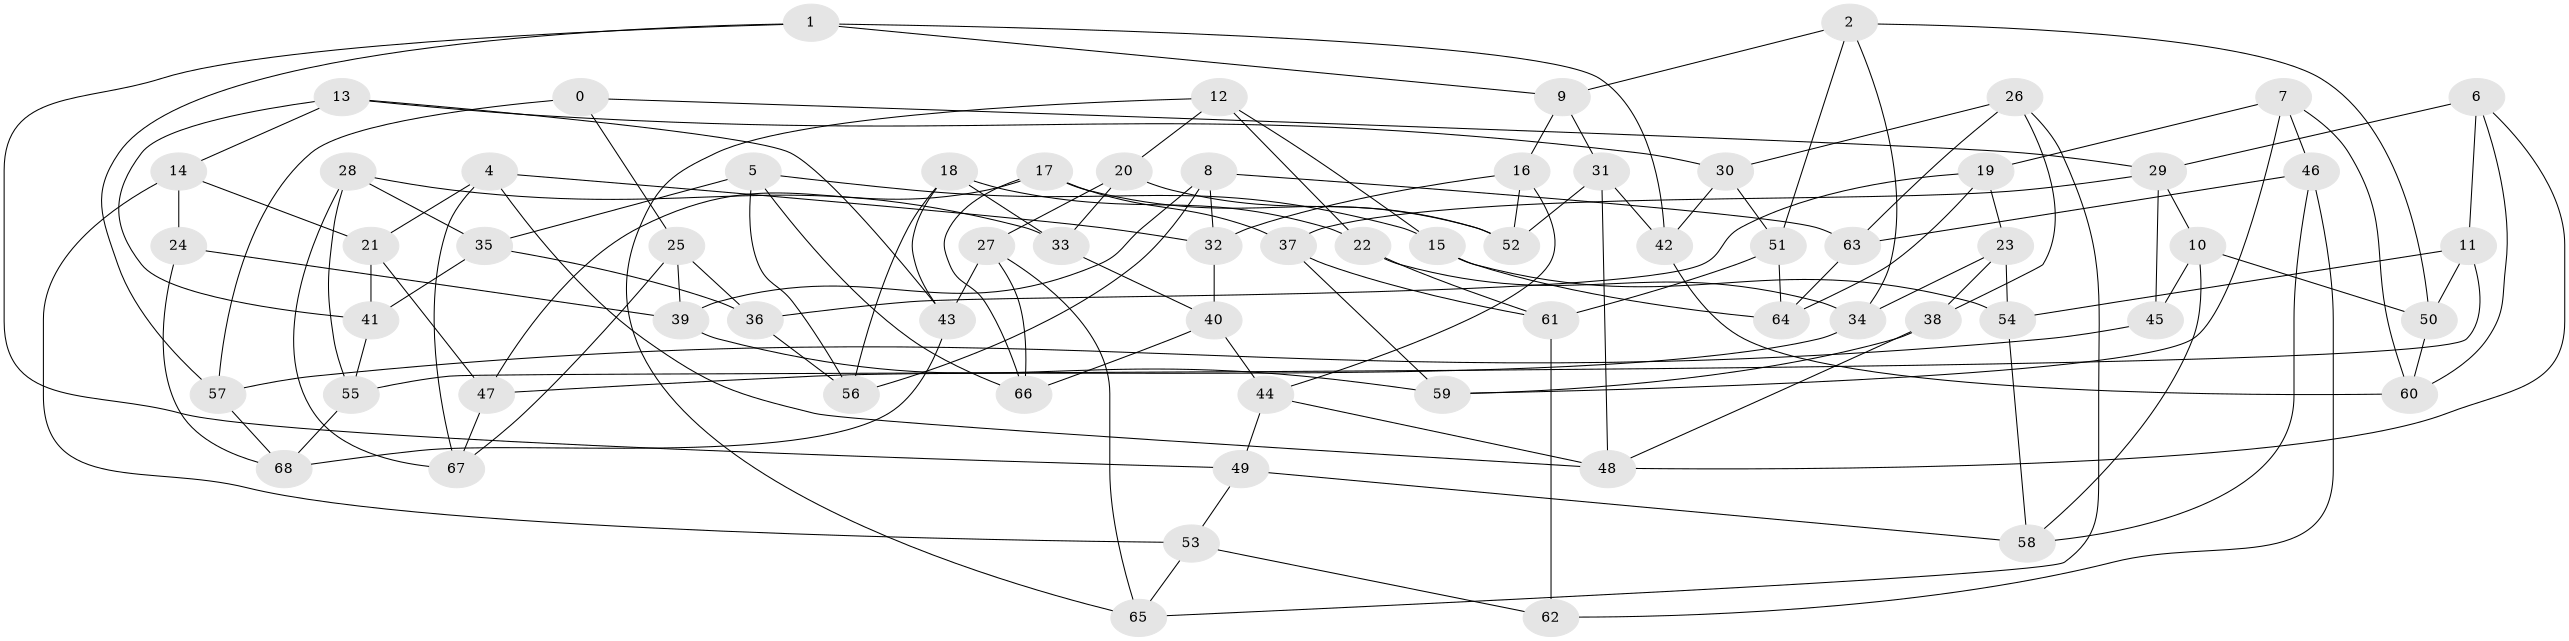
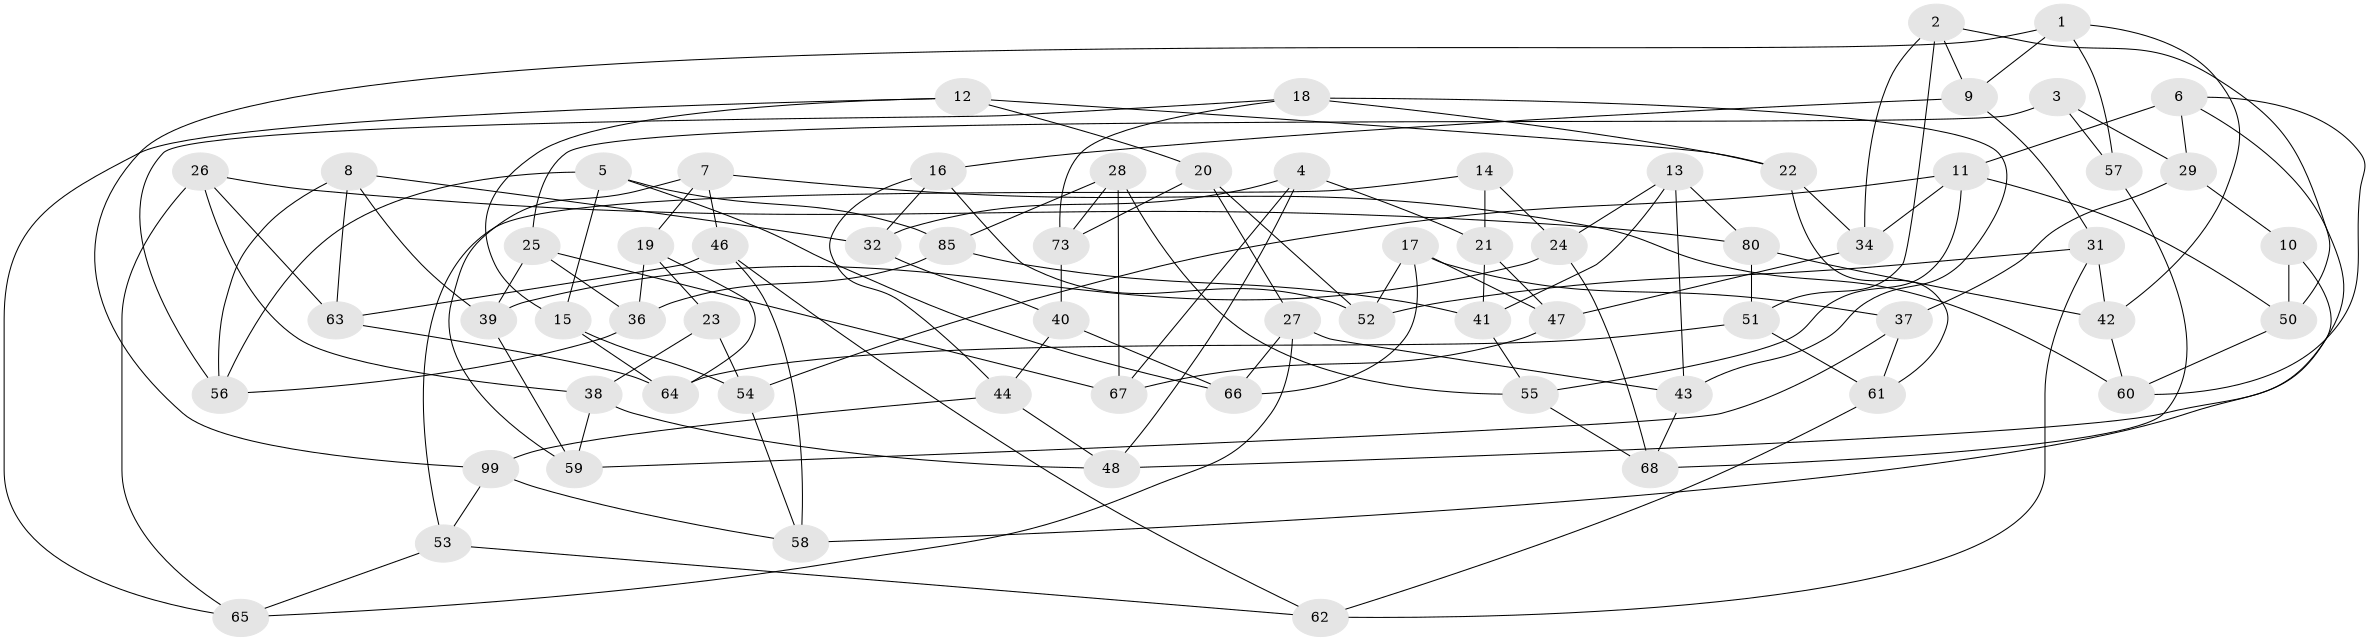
(581, 97) -> (2057, 97)
(260, 134) -> (1611, 212)
(1726, 172) -> (1752, 246)
(485, 246) -> (948, 246)
(1061, 246) -> (1061, 246)
(1932, 283) -> (1921, 203)
(1605, 320) -> (1825, 586)
(2156, 320) -> none
(1241, 469) -> (491, 469)
